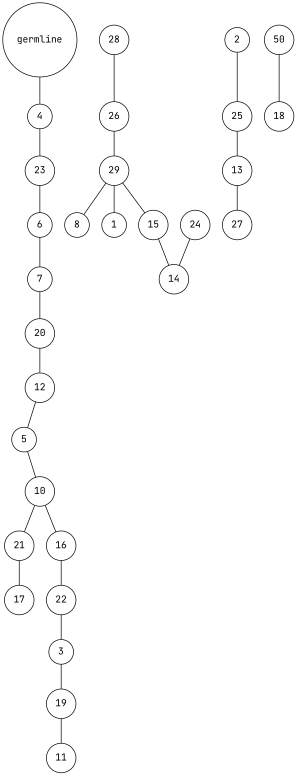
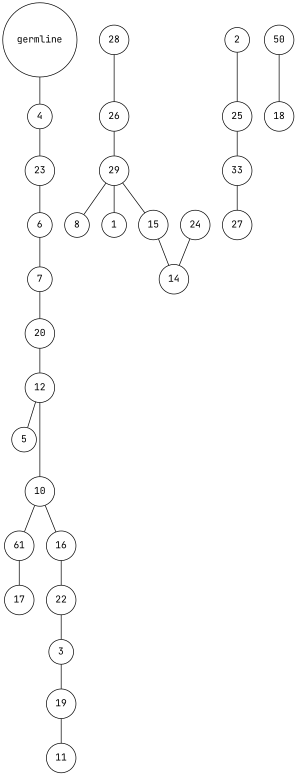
(237, 171) -> (237, 171)
(32, 464) -> (40, 440)
(19, 546) -> (19, 546)
